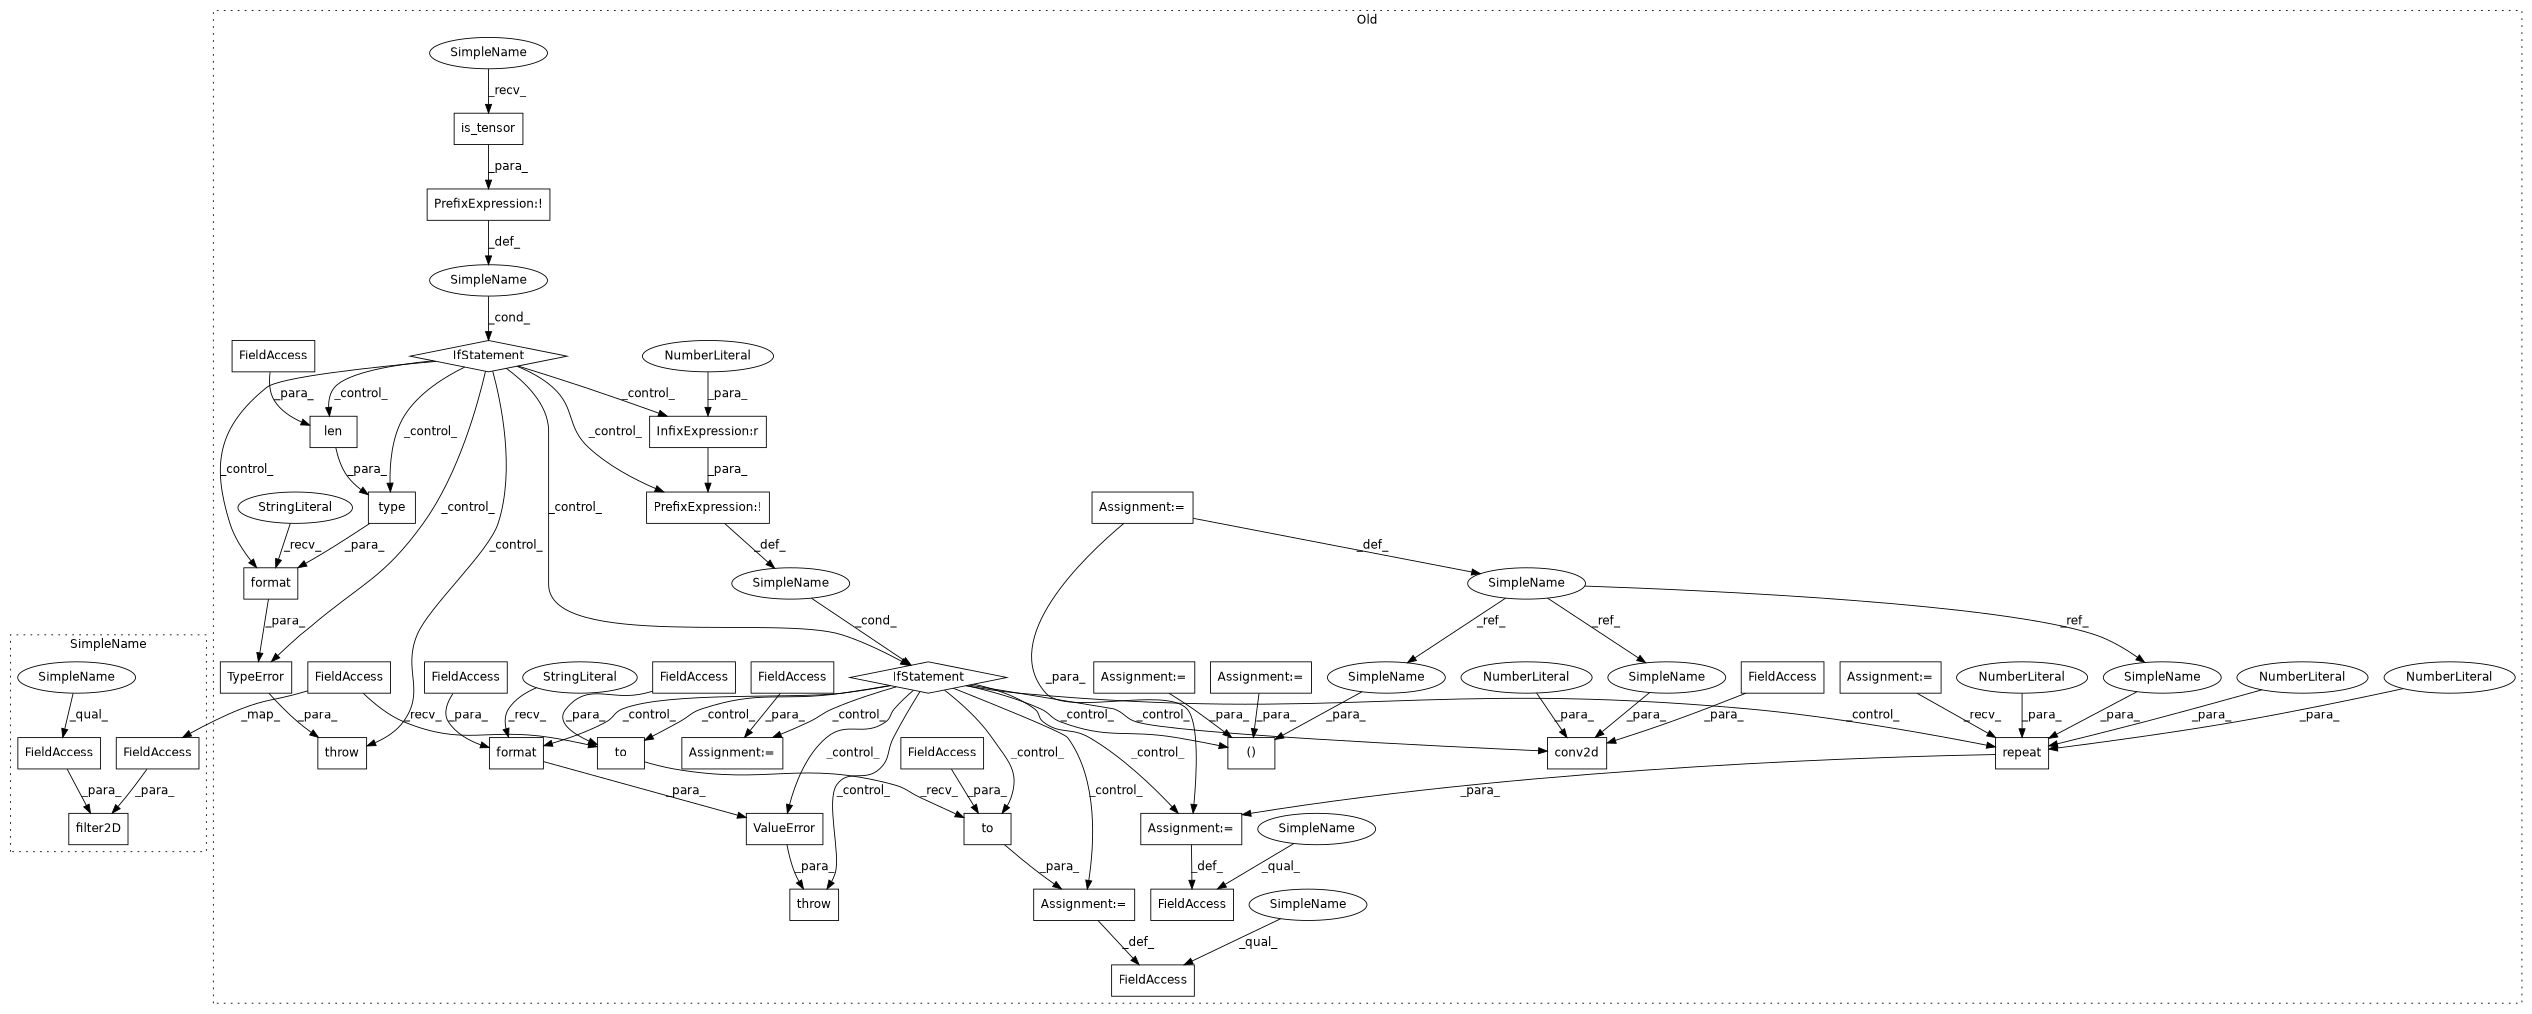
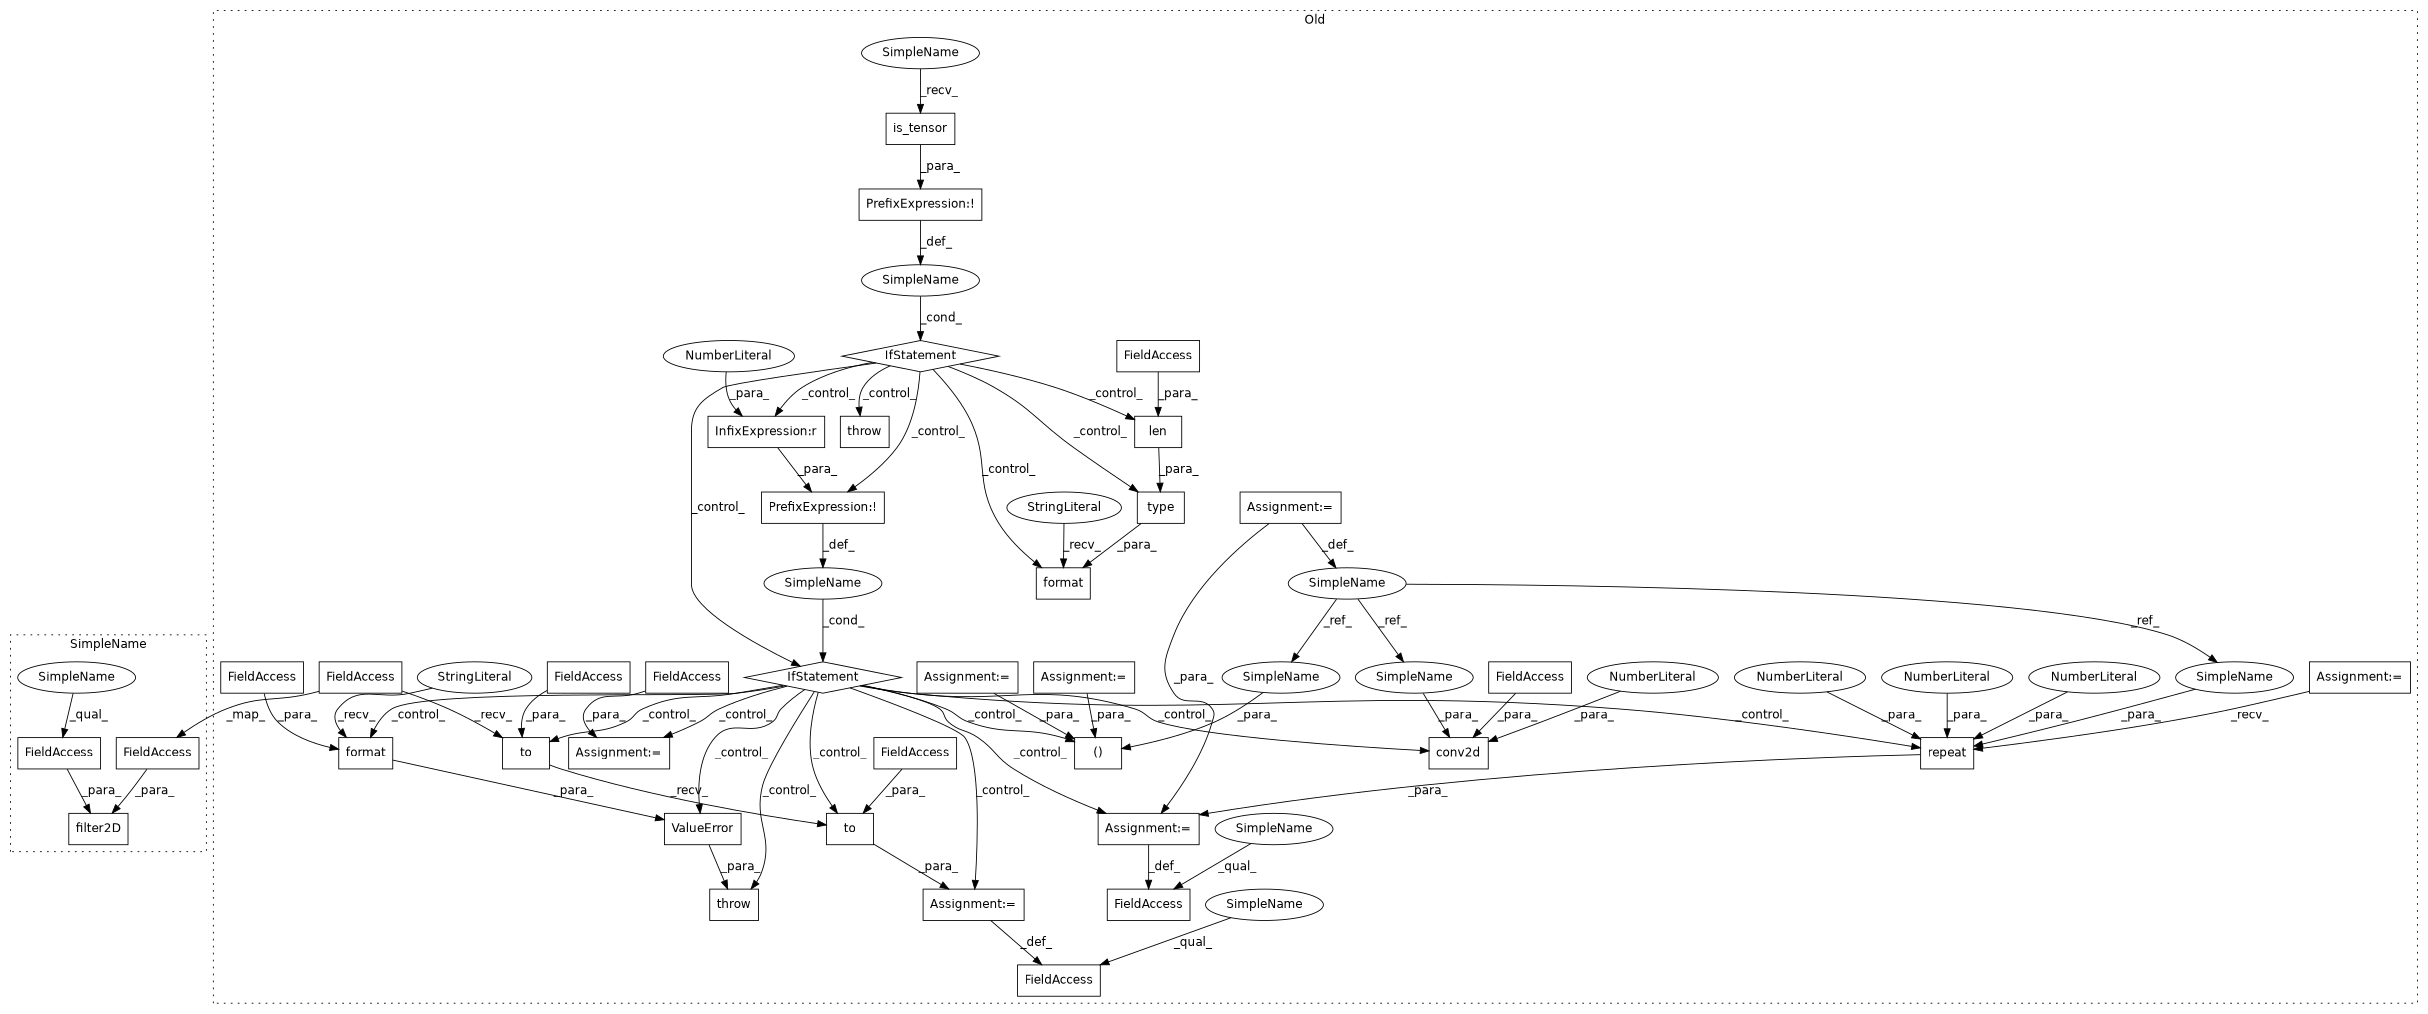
(256, 678) -> none
